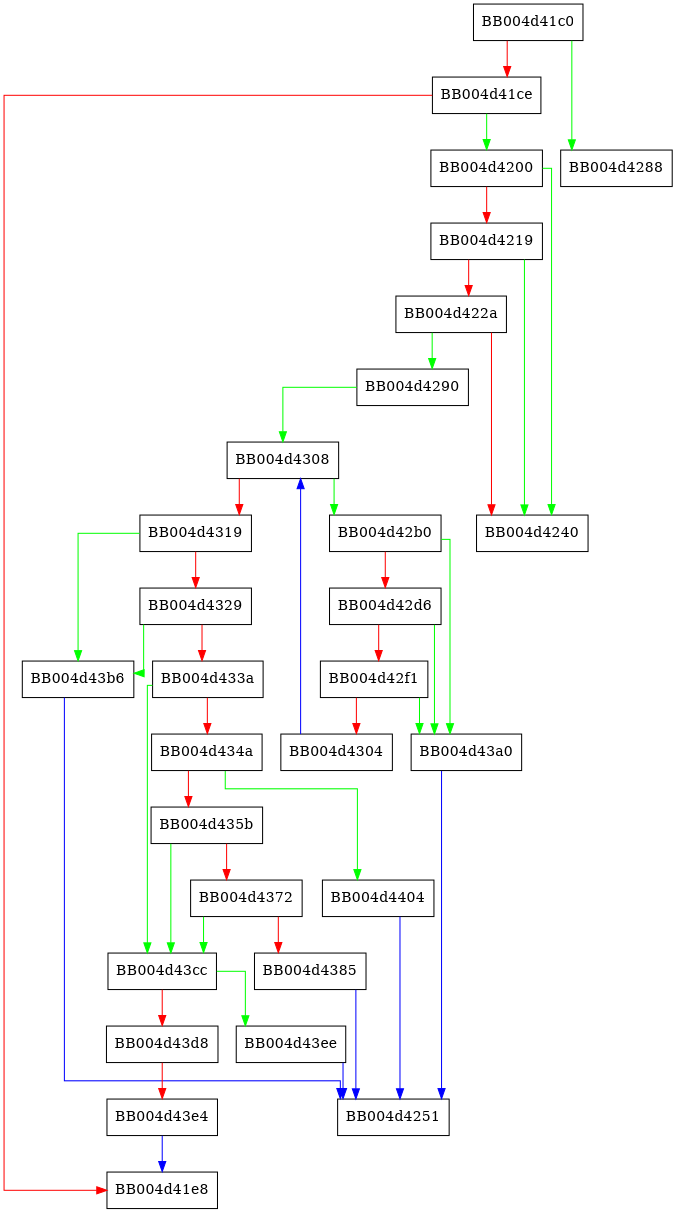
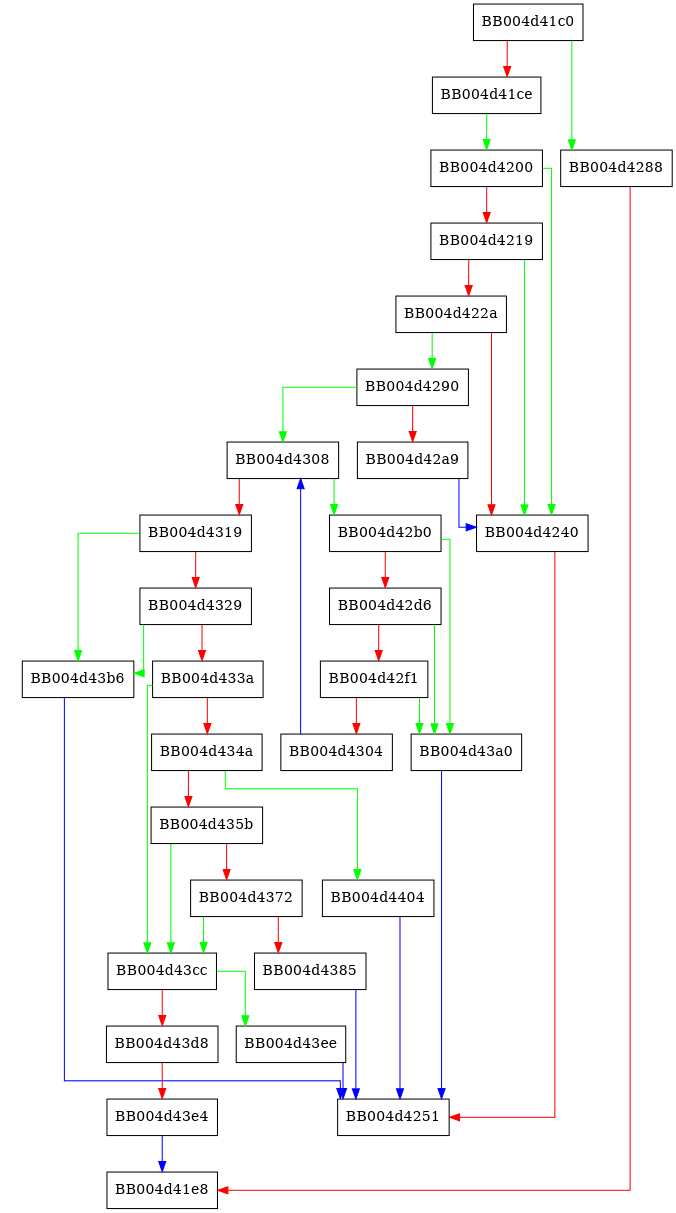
none -> (413, 460)
(4, 475) -> (630, 890)
none -> (555, 882)
